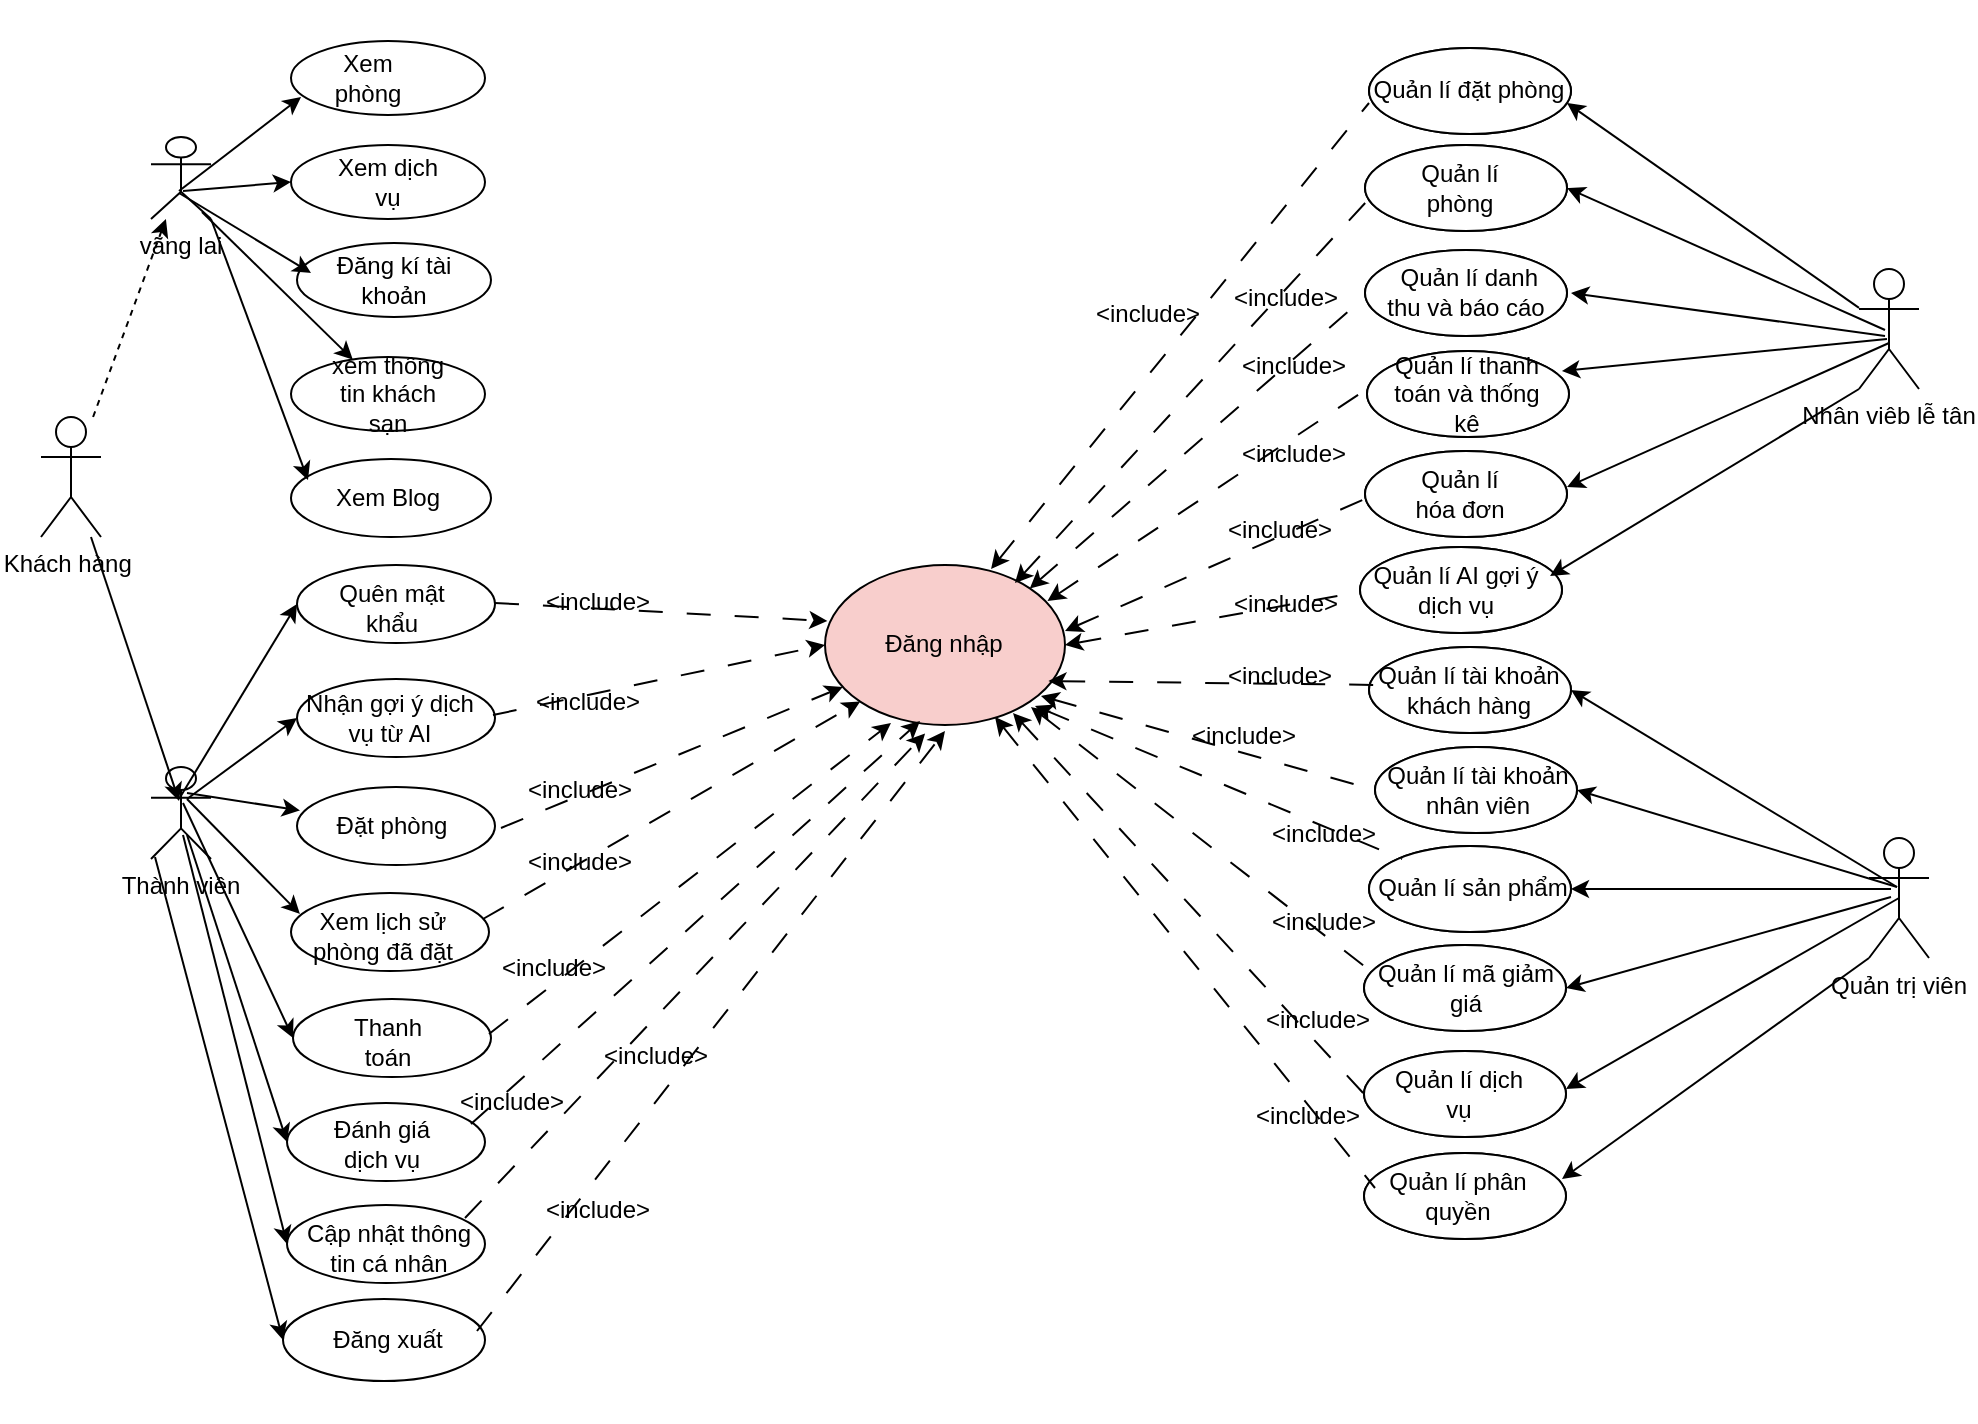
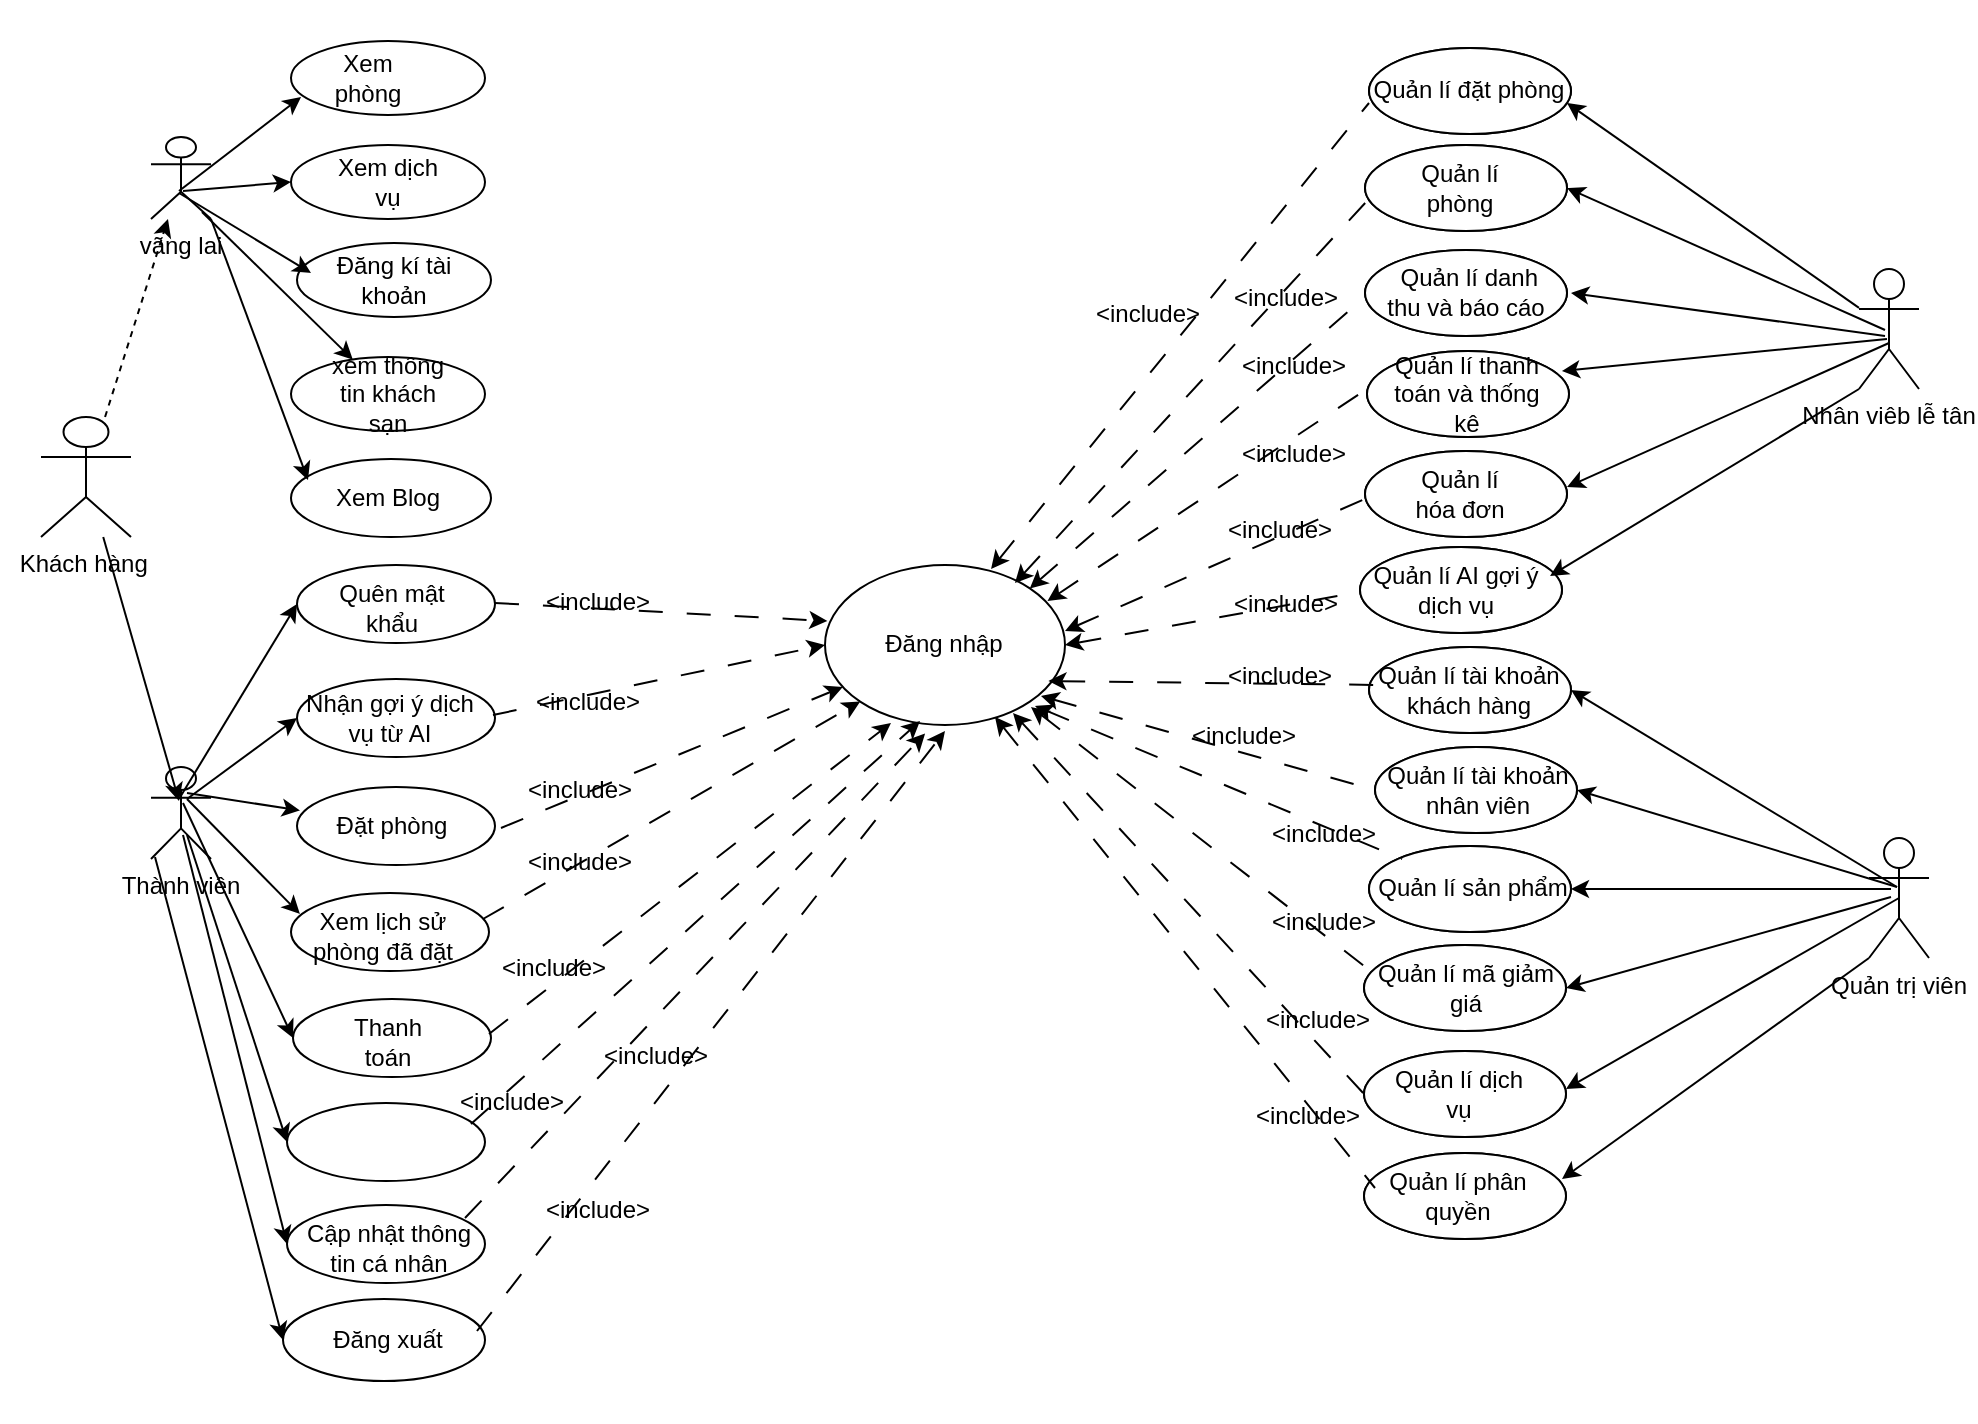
(71, 477) -> (86, 477)
(945, 645) -> (945, 645)
(383, 1145) -> none
